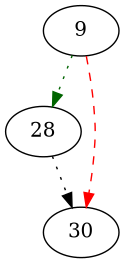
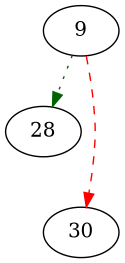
(60, 175) -> none
